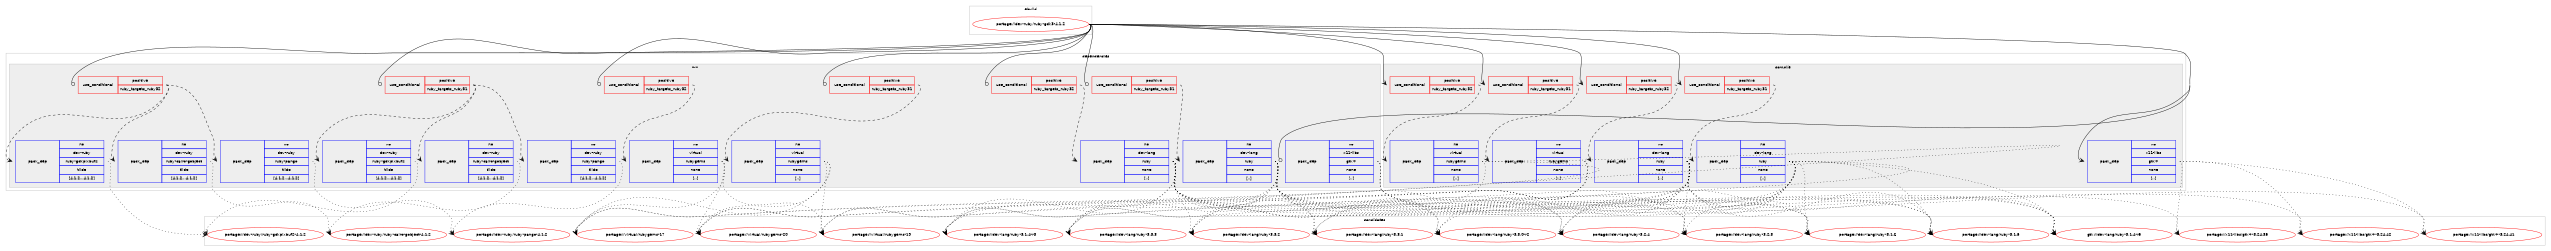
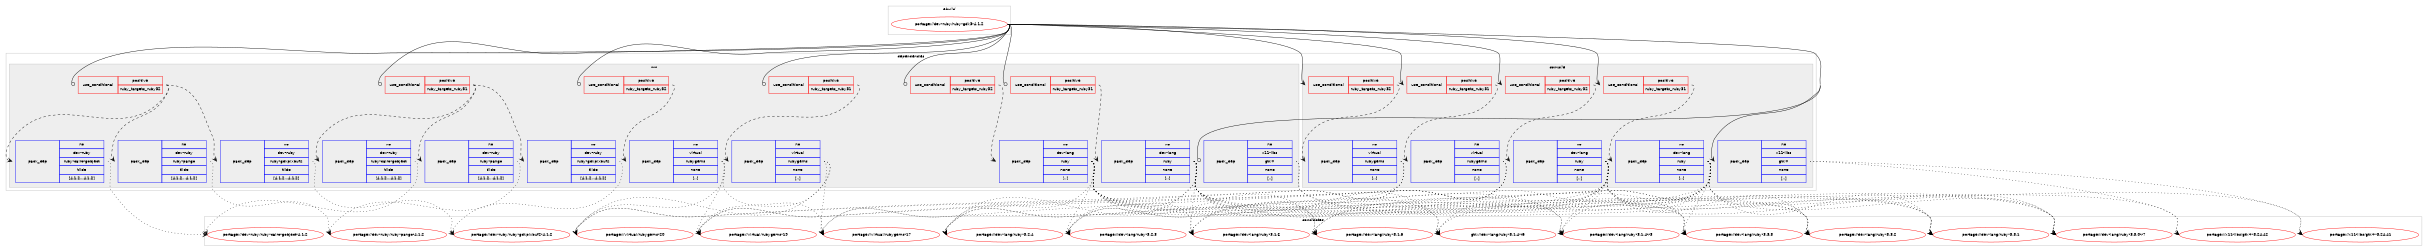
(1498, 235) -> (2114, 235)
(2237, 235) -> none
